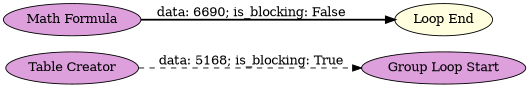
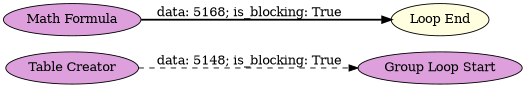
(251, 13) -> (249, 13)
(251, 61) -> (249, 61)
